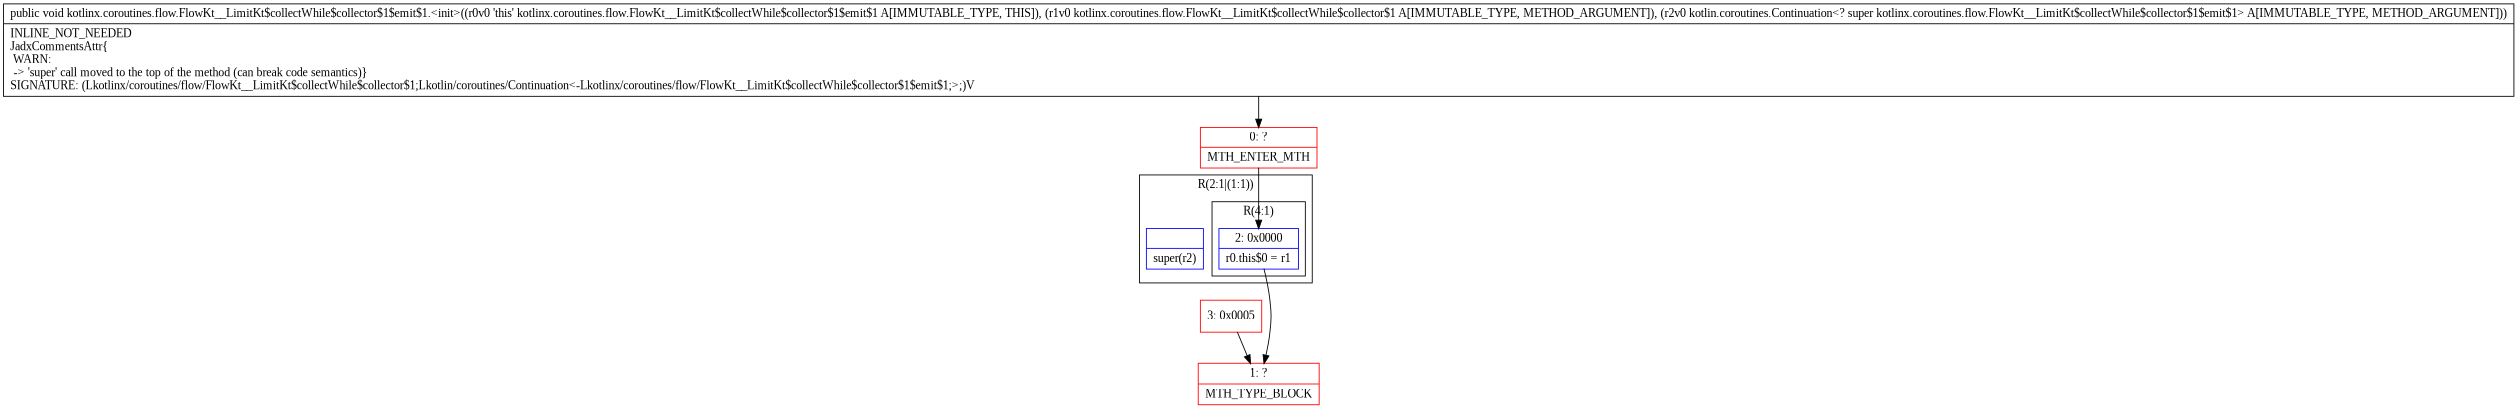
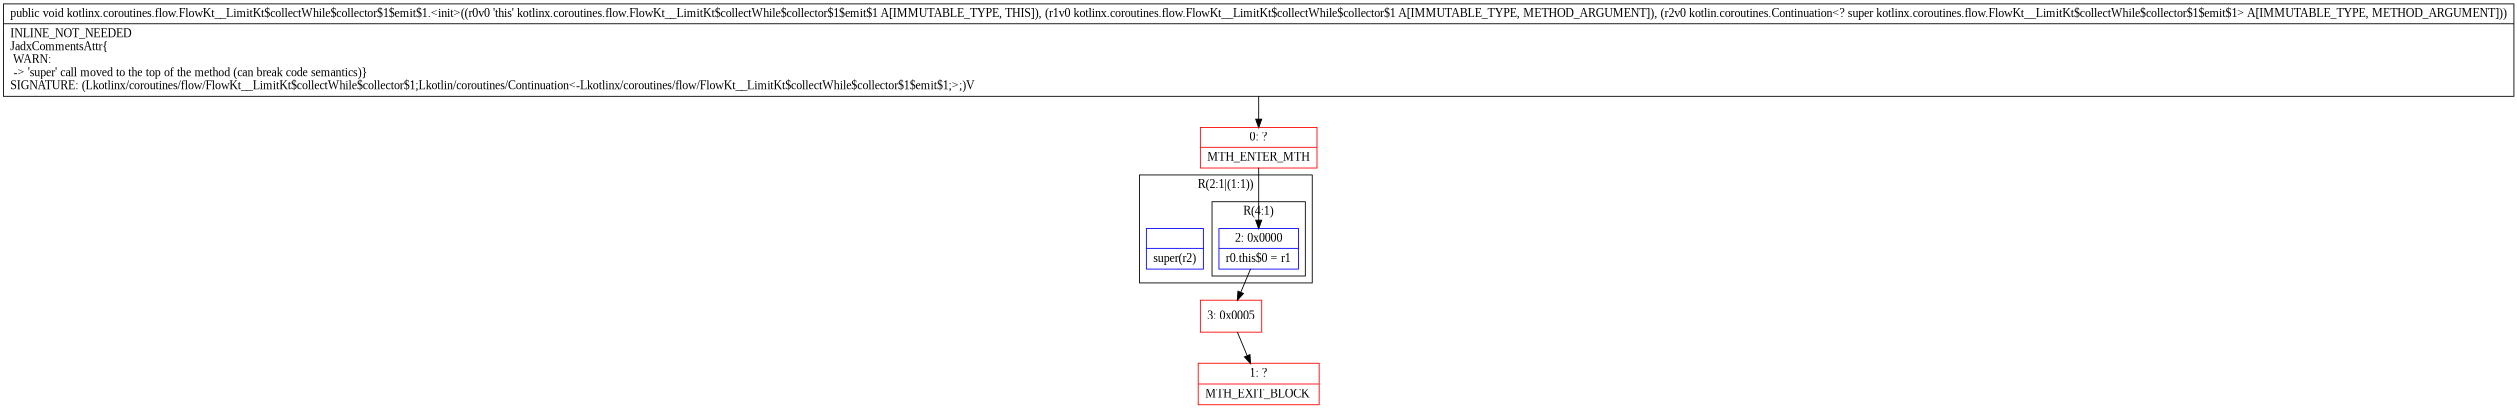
(1271, 312) -> (1246, 281)
(1259, 394) -> (1257, 394)
